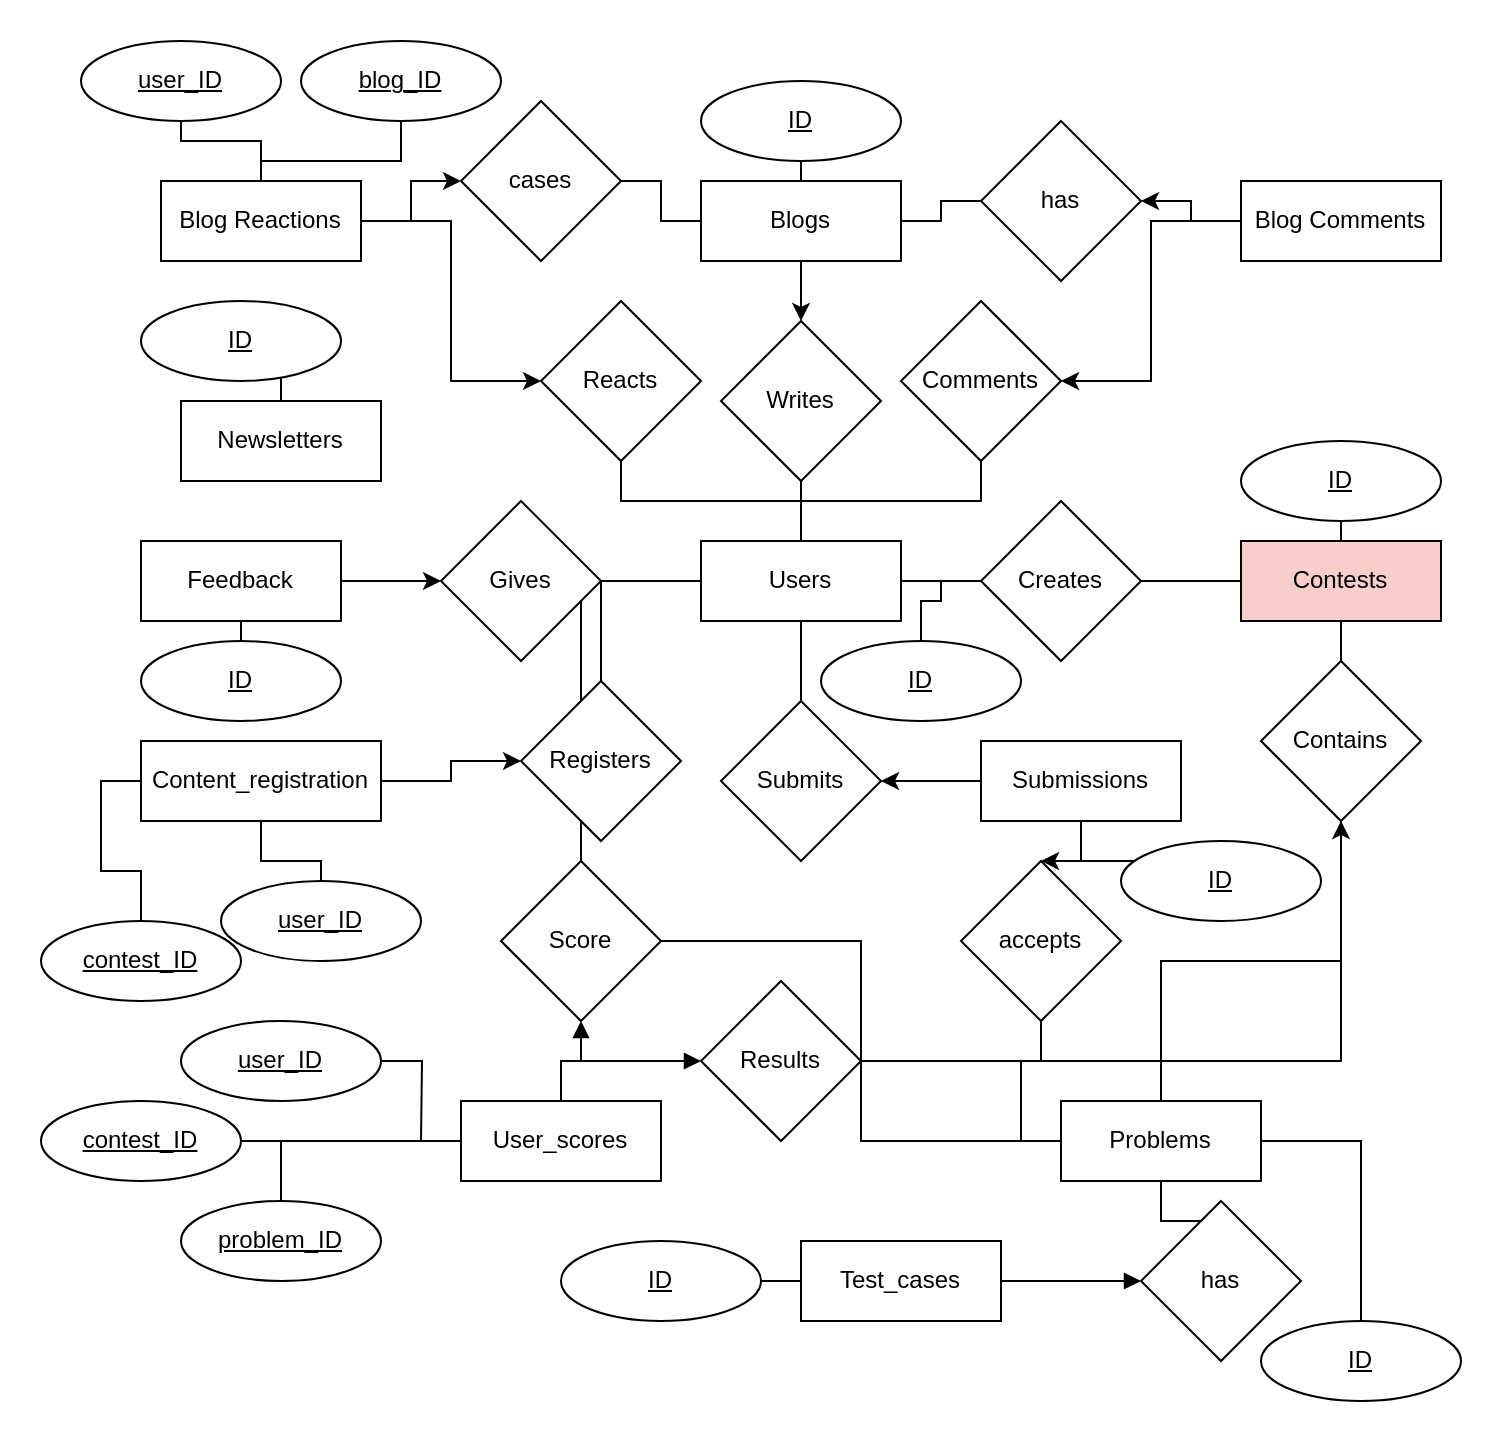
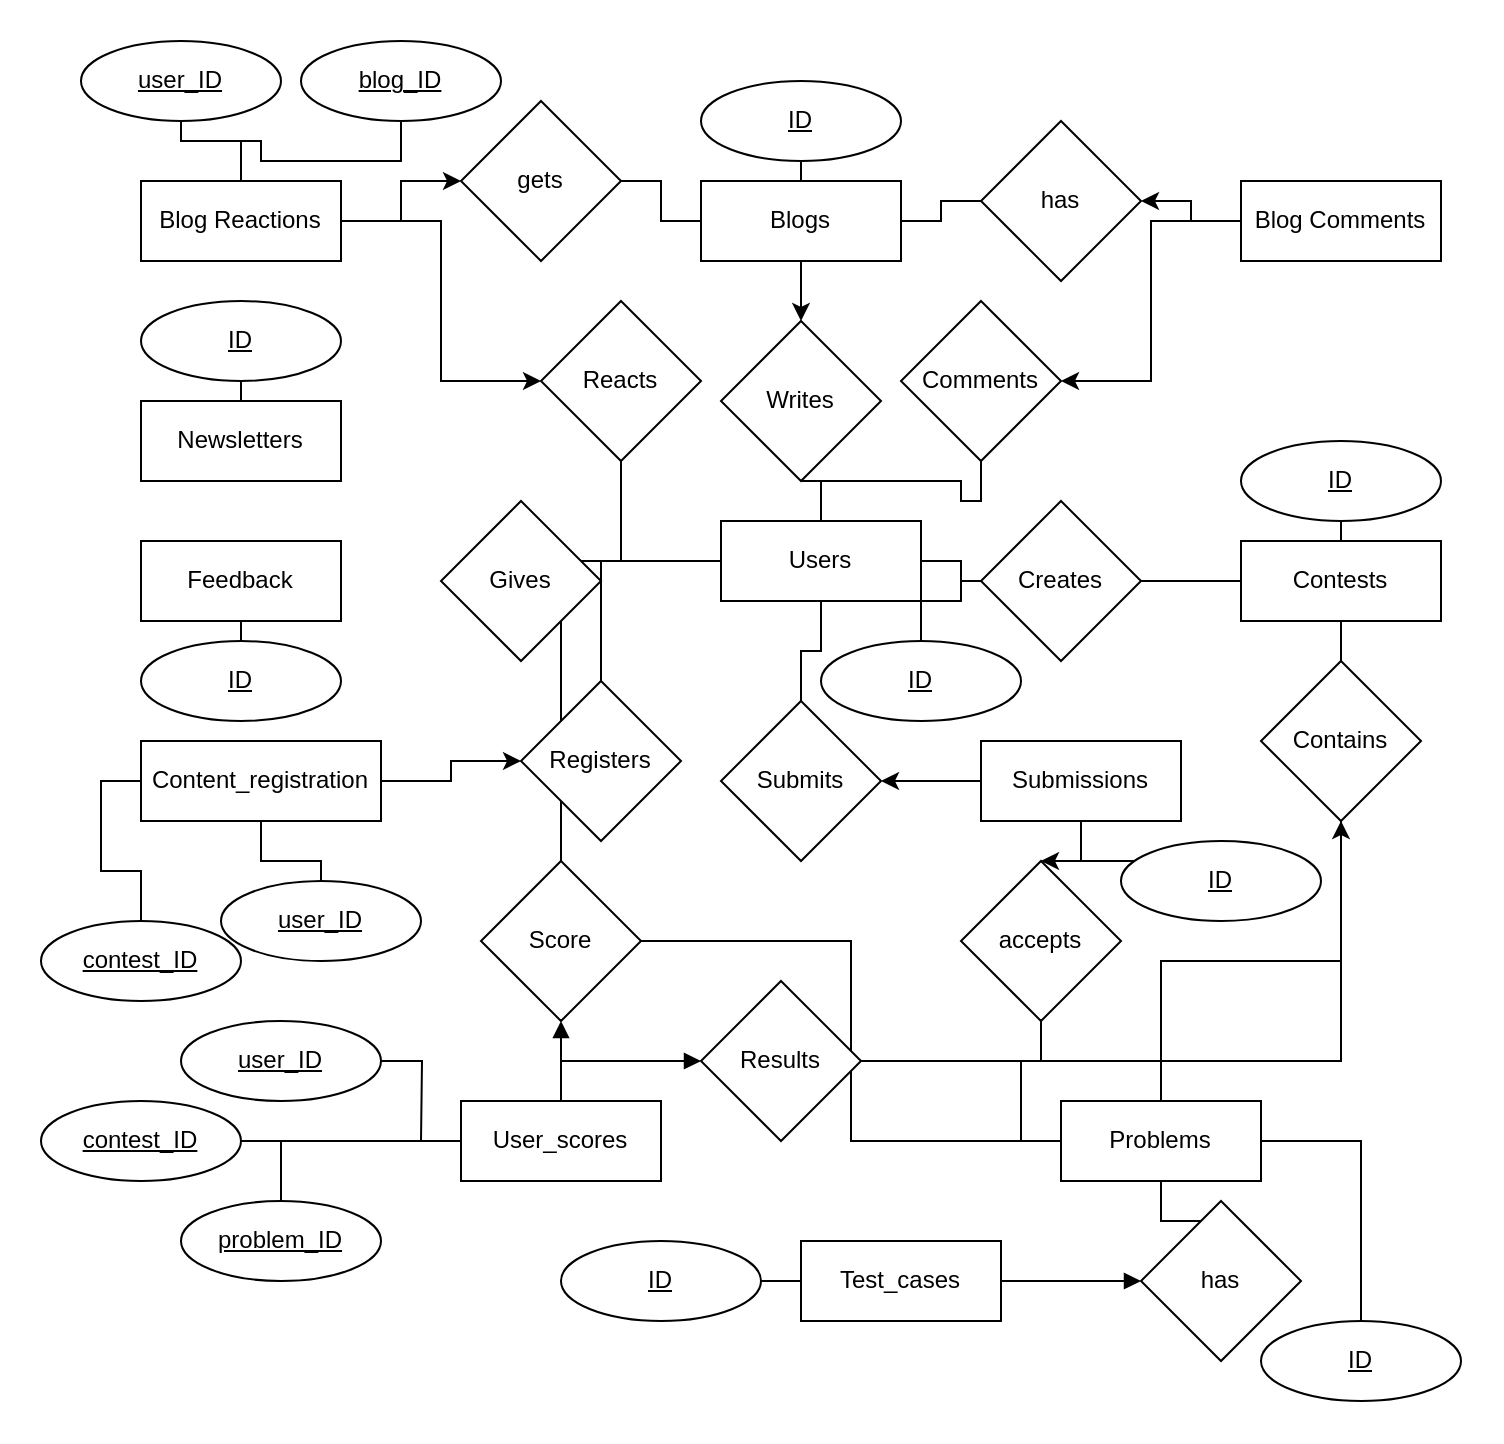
(541, 181) -> (541, 181)
(261, 221) -> (241, 221)
(281, 441) -> (241, 441)
(385, 581) -> none
(801, 581) -> (821, 561)
(1341, 581) -> (1341, 581)
(581, 941) -> (561, 941)
